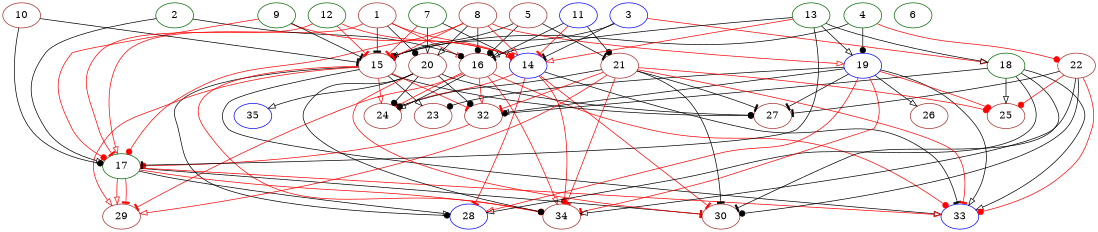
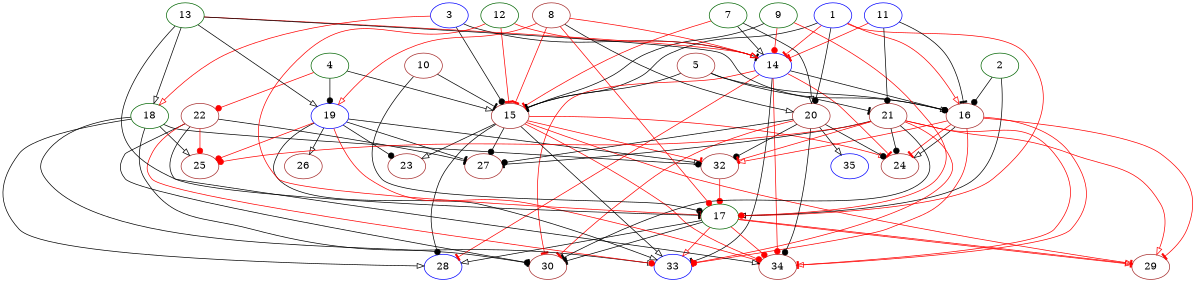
(377, 15) -> (833, 15)
(913, 15) -> none
(478, 38) -> (866, 90)
(688, 161) -> none
